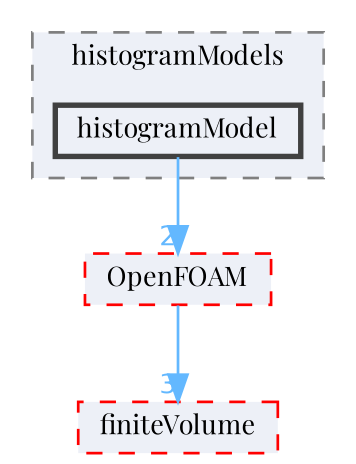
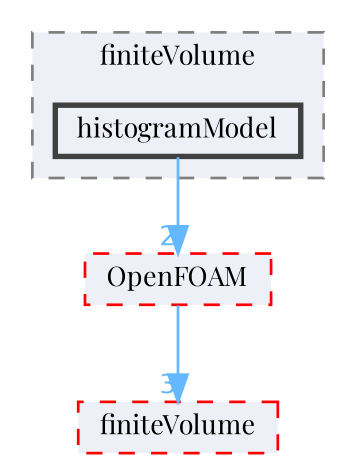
(178, 58) -> (178, 58)
